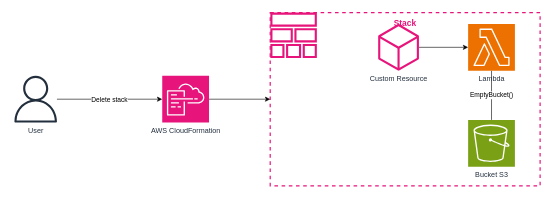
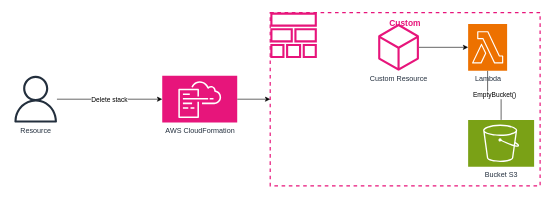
(405, 23) -> (405, 23)
(492, 47) -> (488, 47)
(186, 99) -> (200, 99)
(36, 131) -> (36, 131)
(492, 143) -> (501, 143)
